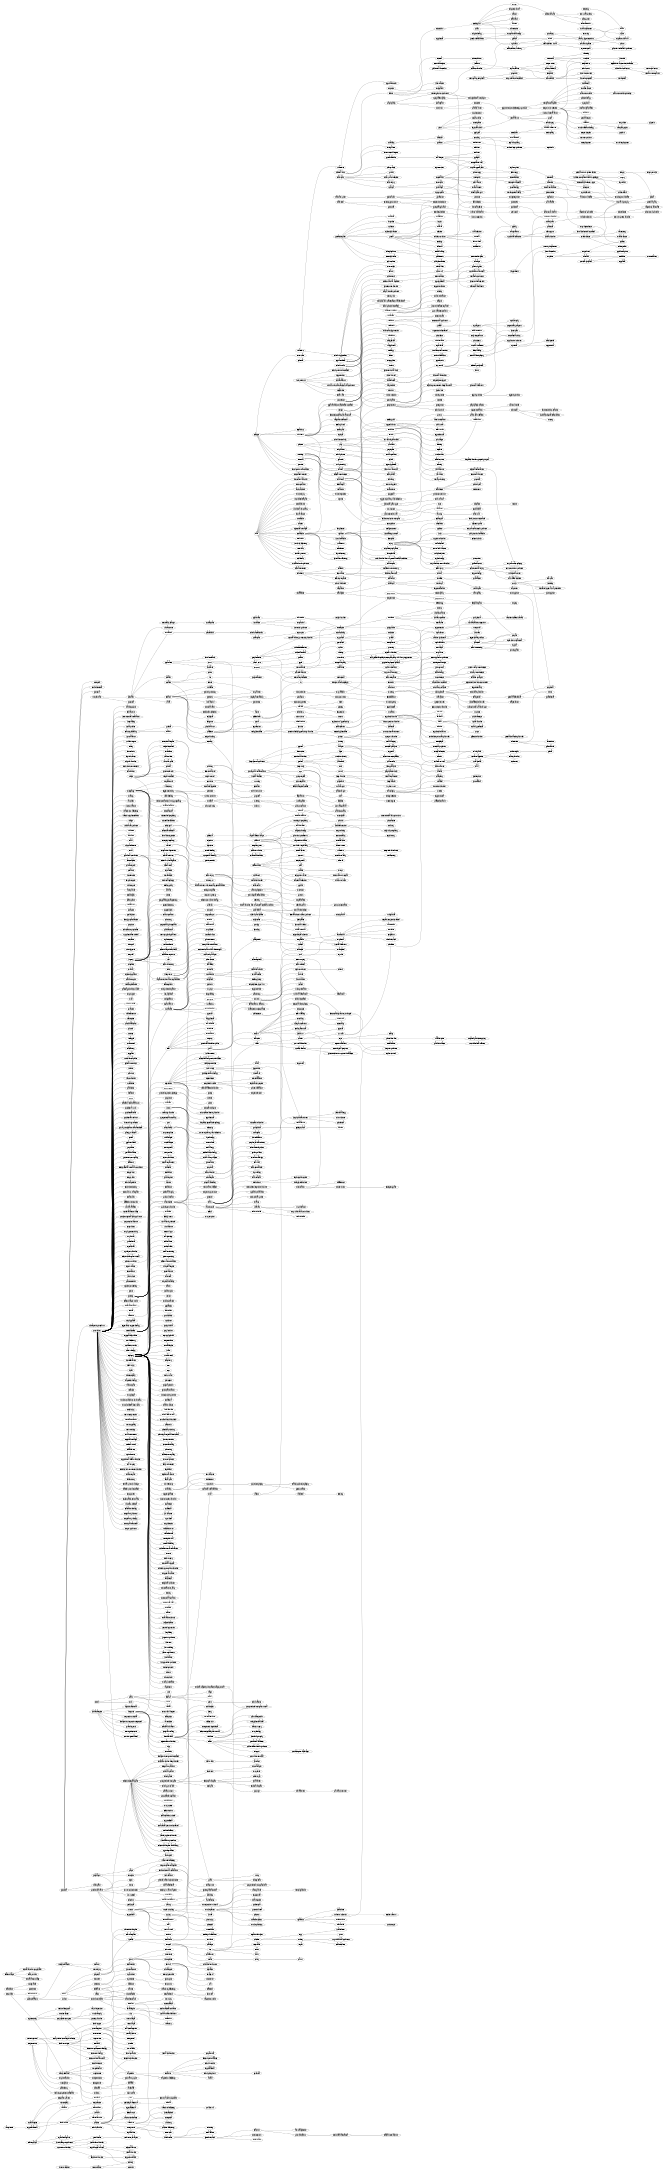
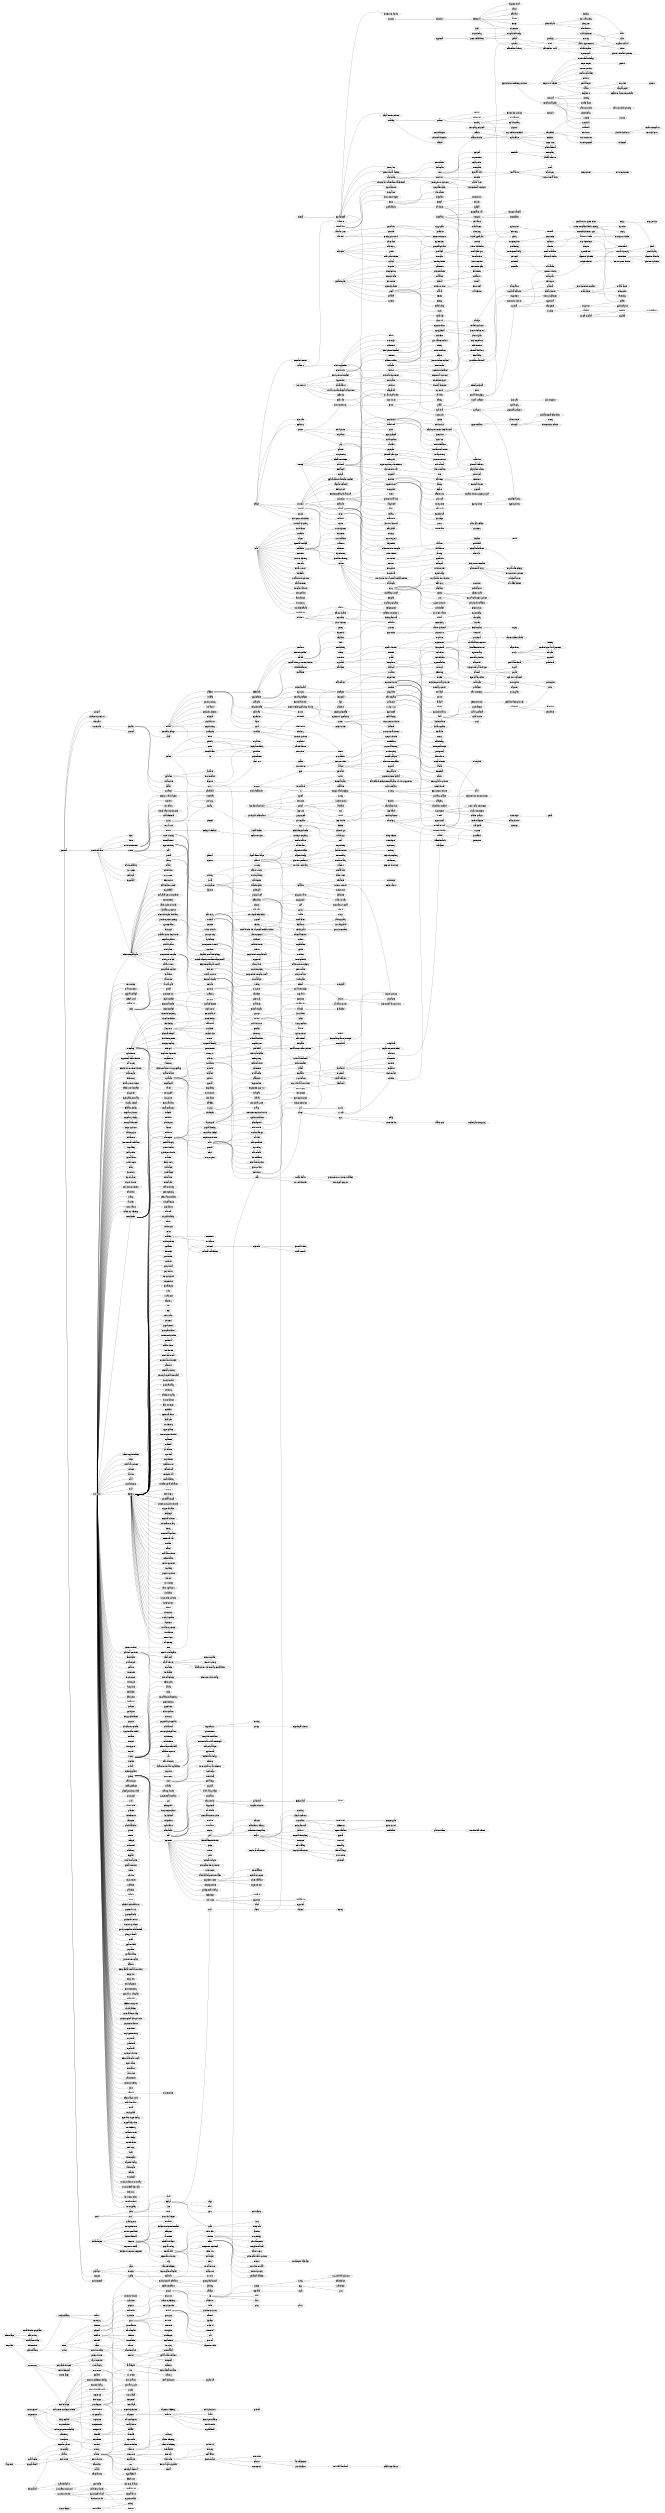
none -> (210, 974)
